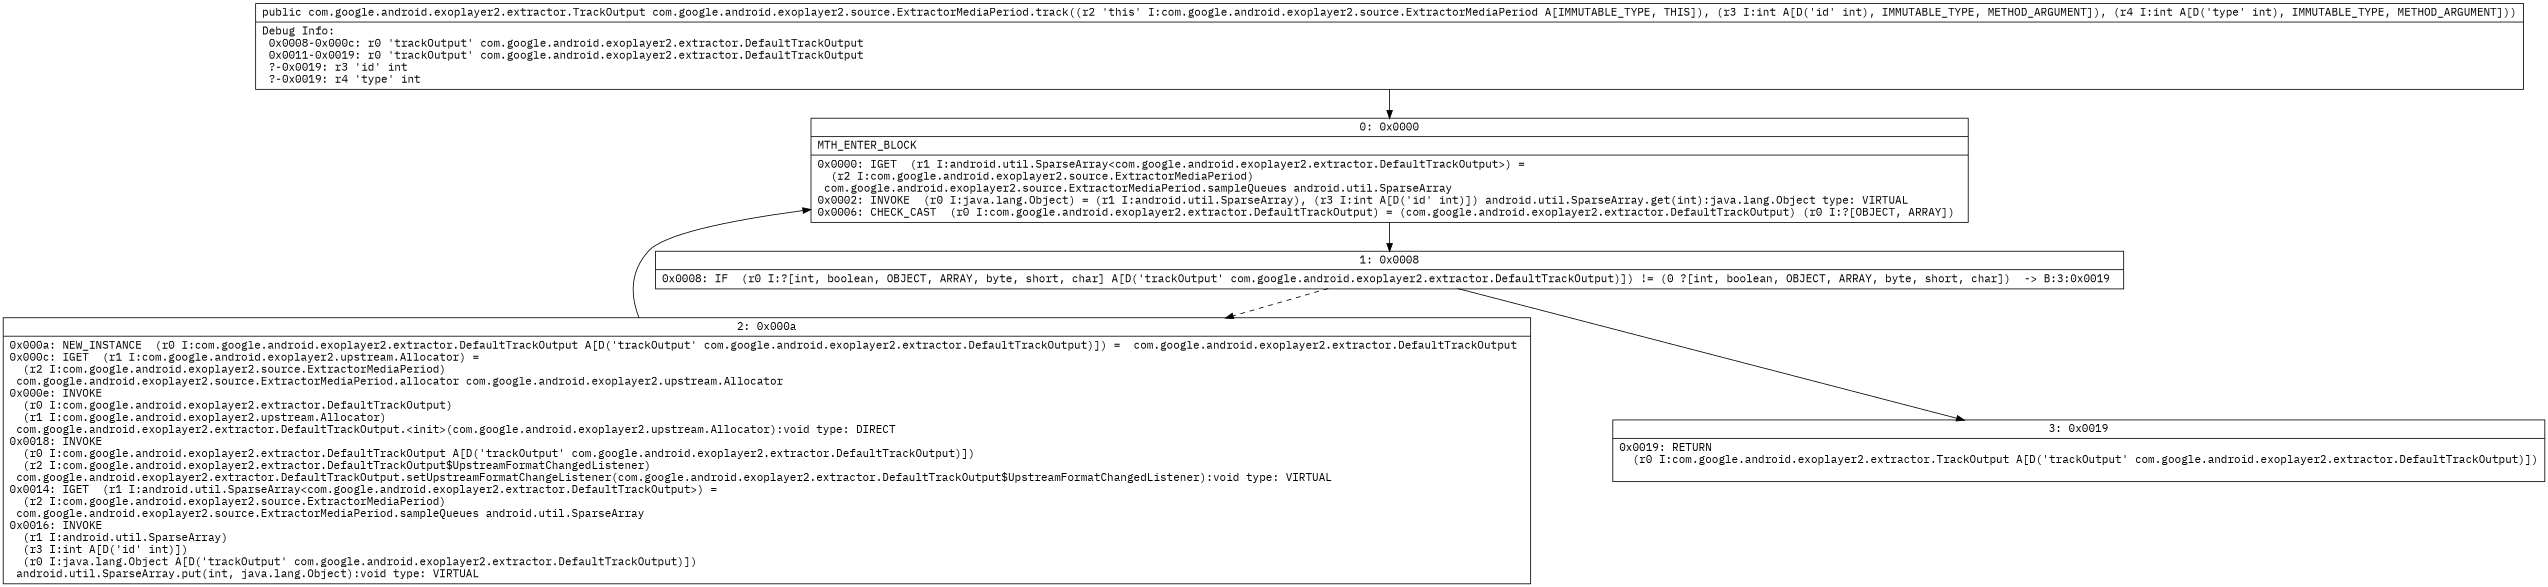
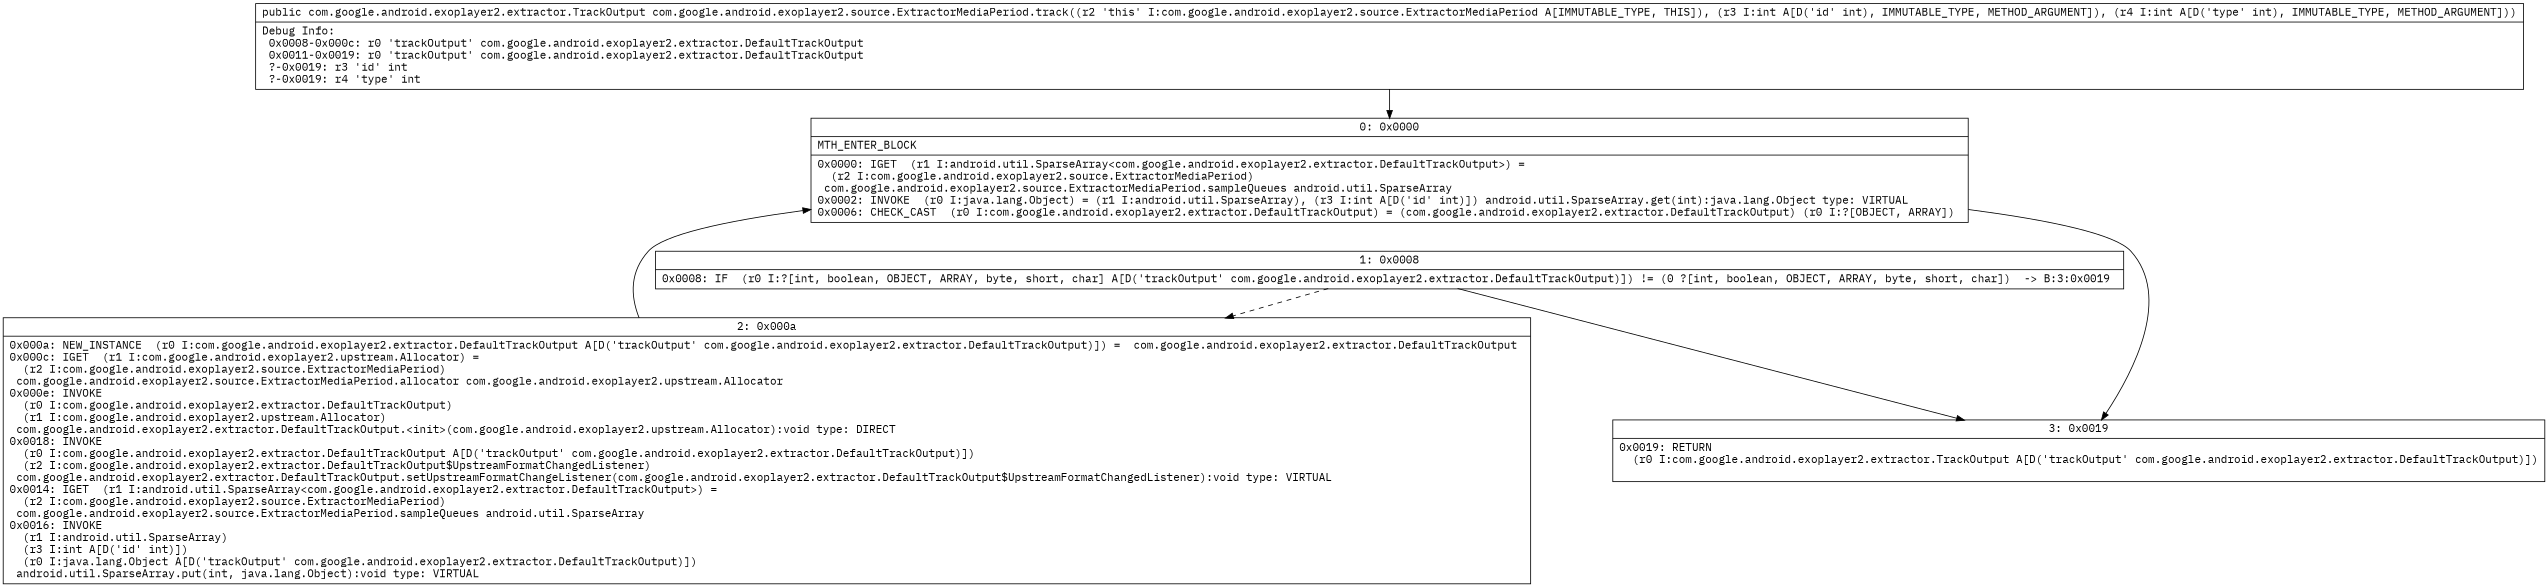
(1390, 233) -> (2133, 254)
